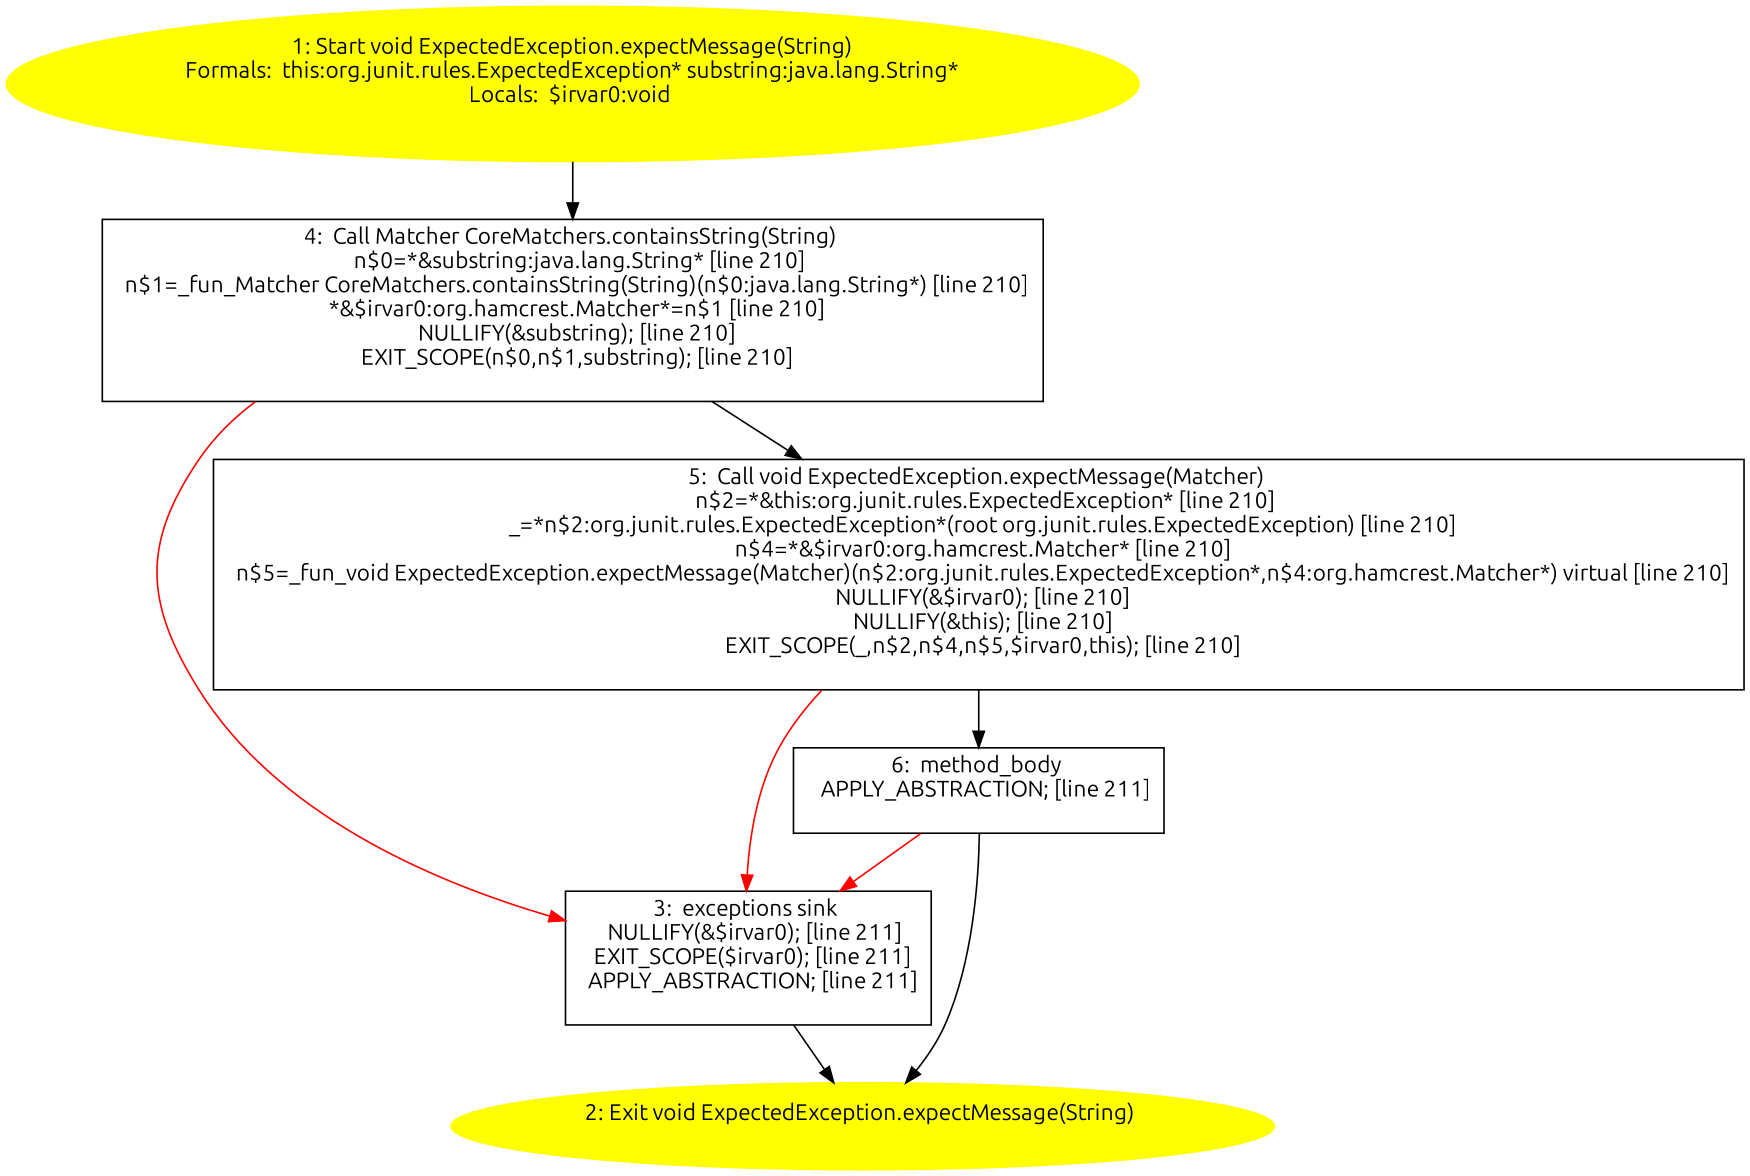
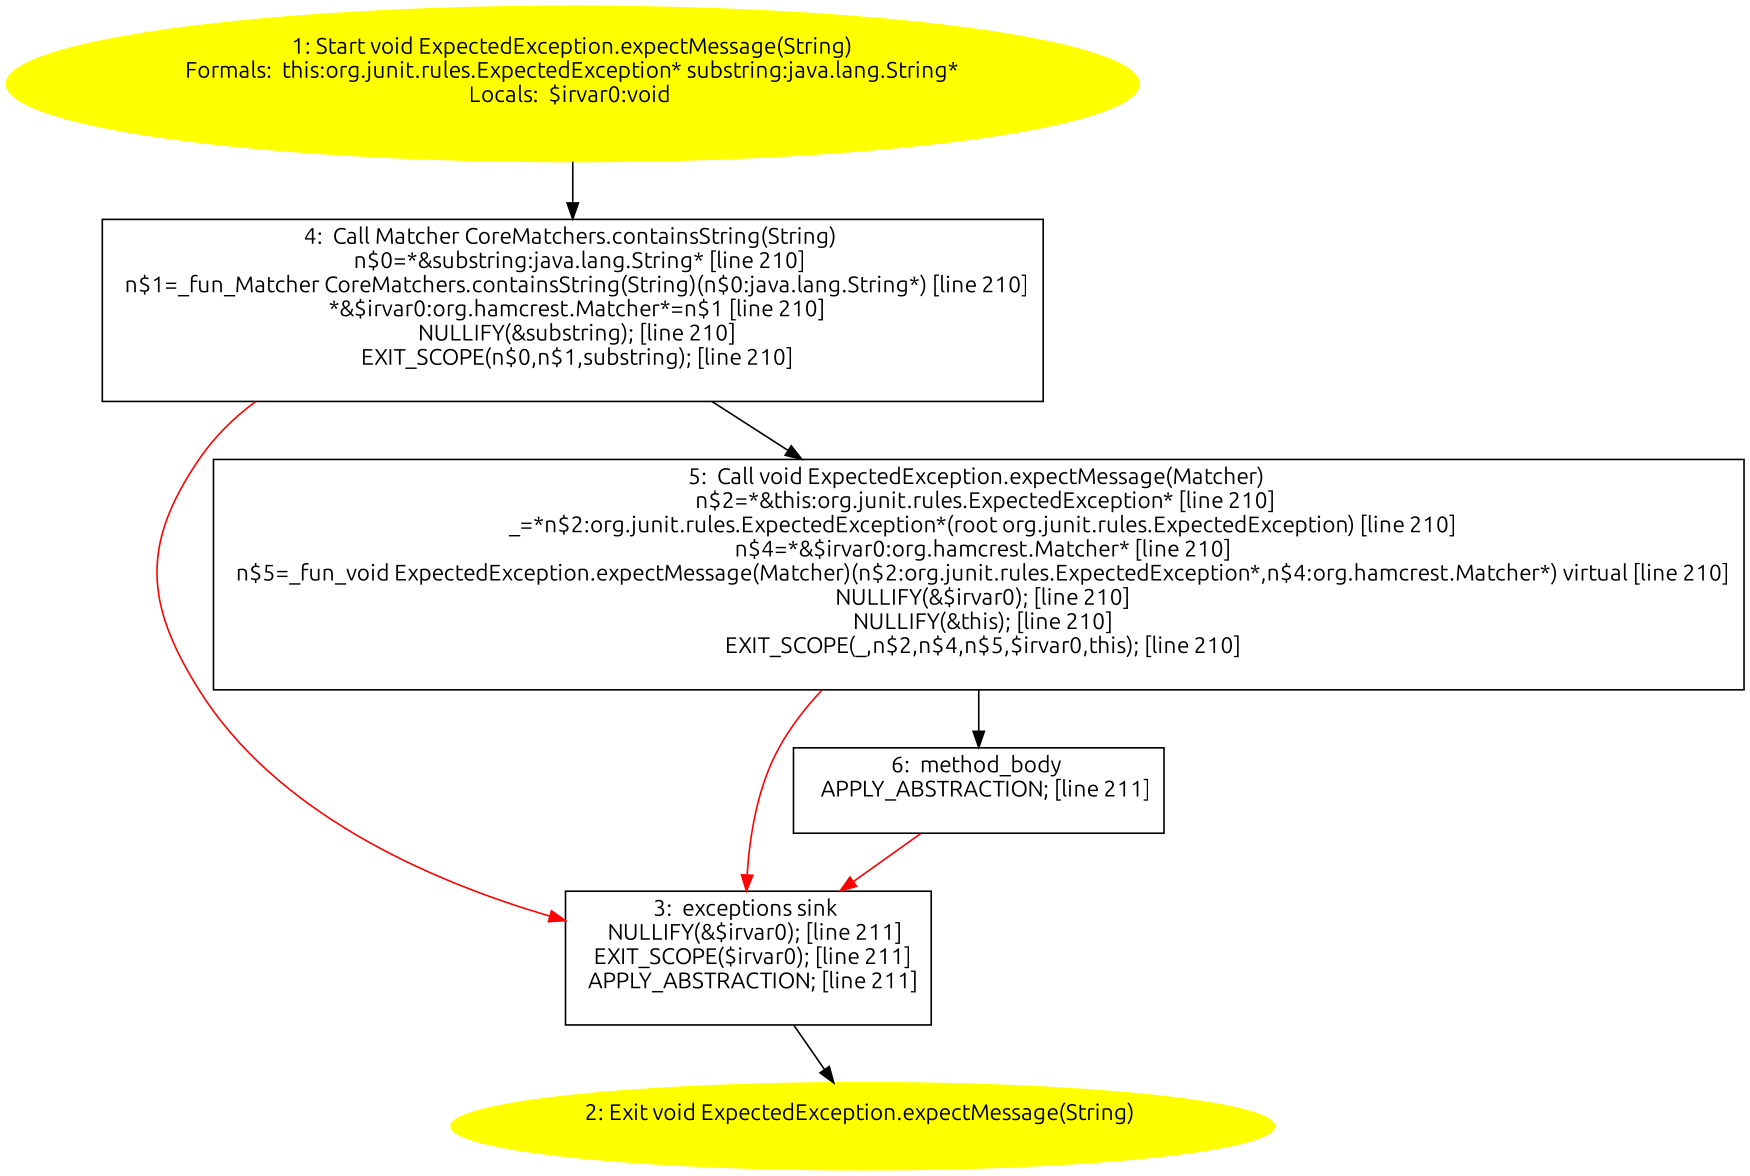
(966, 957) -> none
